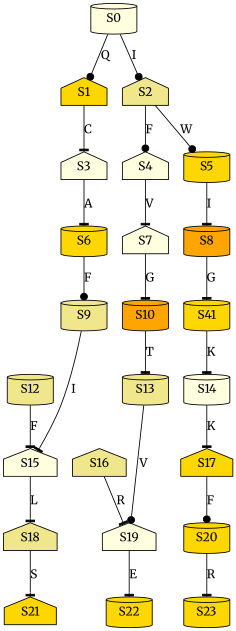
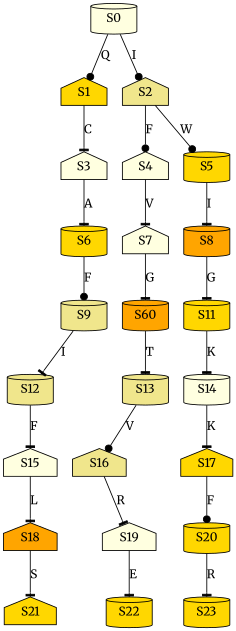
(145, 316) -> (145, 316)
(207, 316) -> (207, 316)
(66, 391) -> (58, 351)
(138, 461) -> (123, 425)
(30, 538) -> (30, 538)
